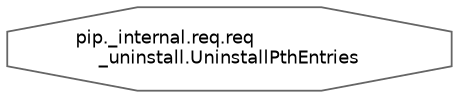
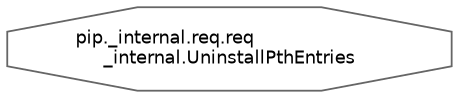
(229, 49) -> (229, 49)
